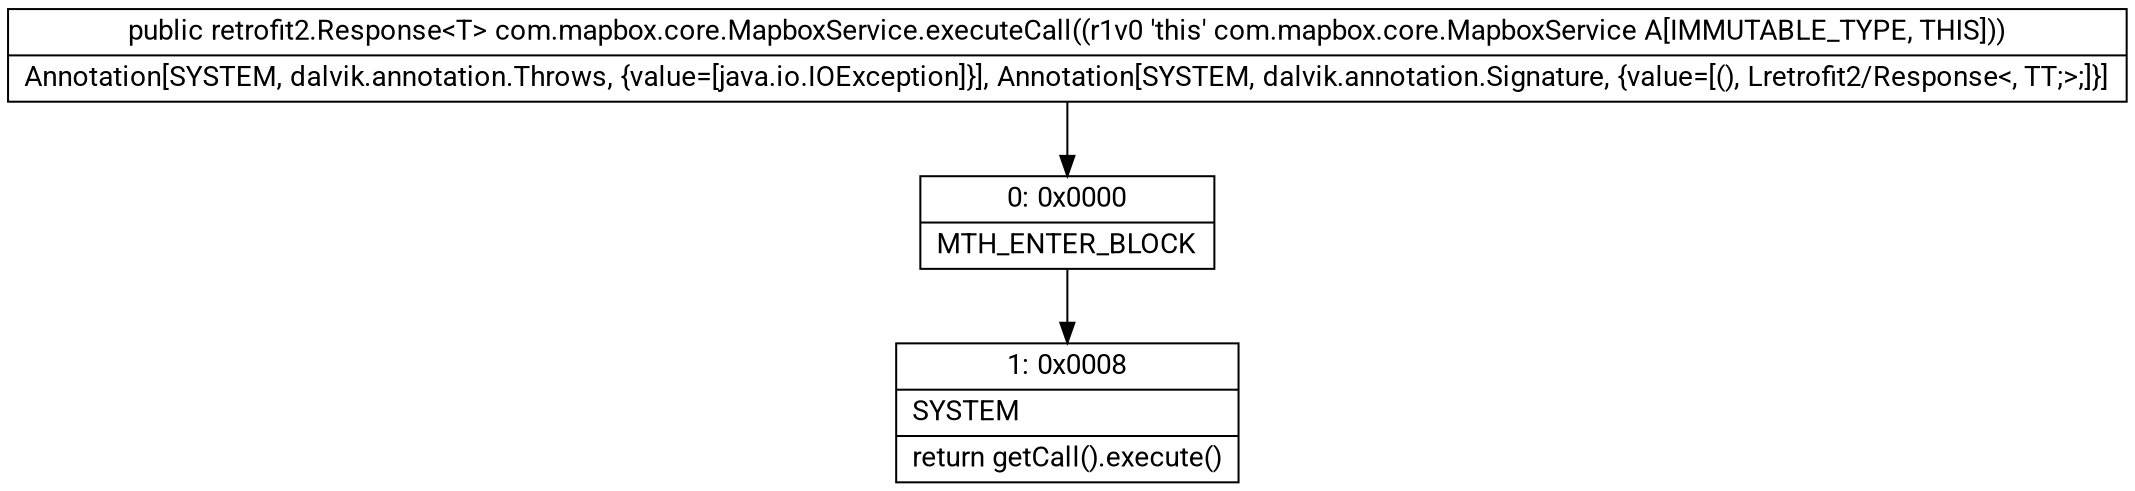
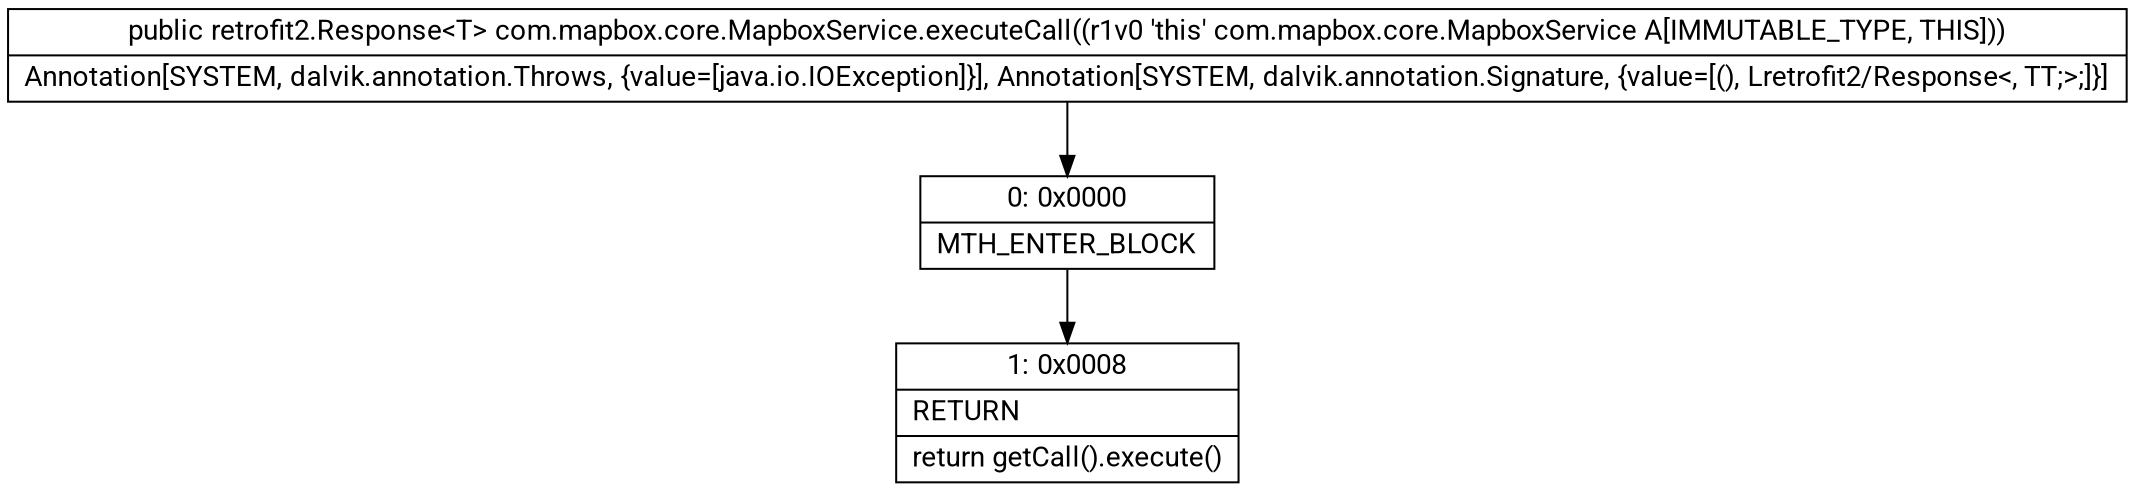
(967, 412) -> (967, 412)
